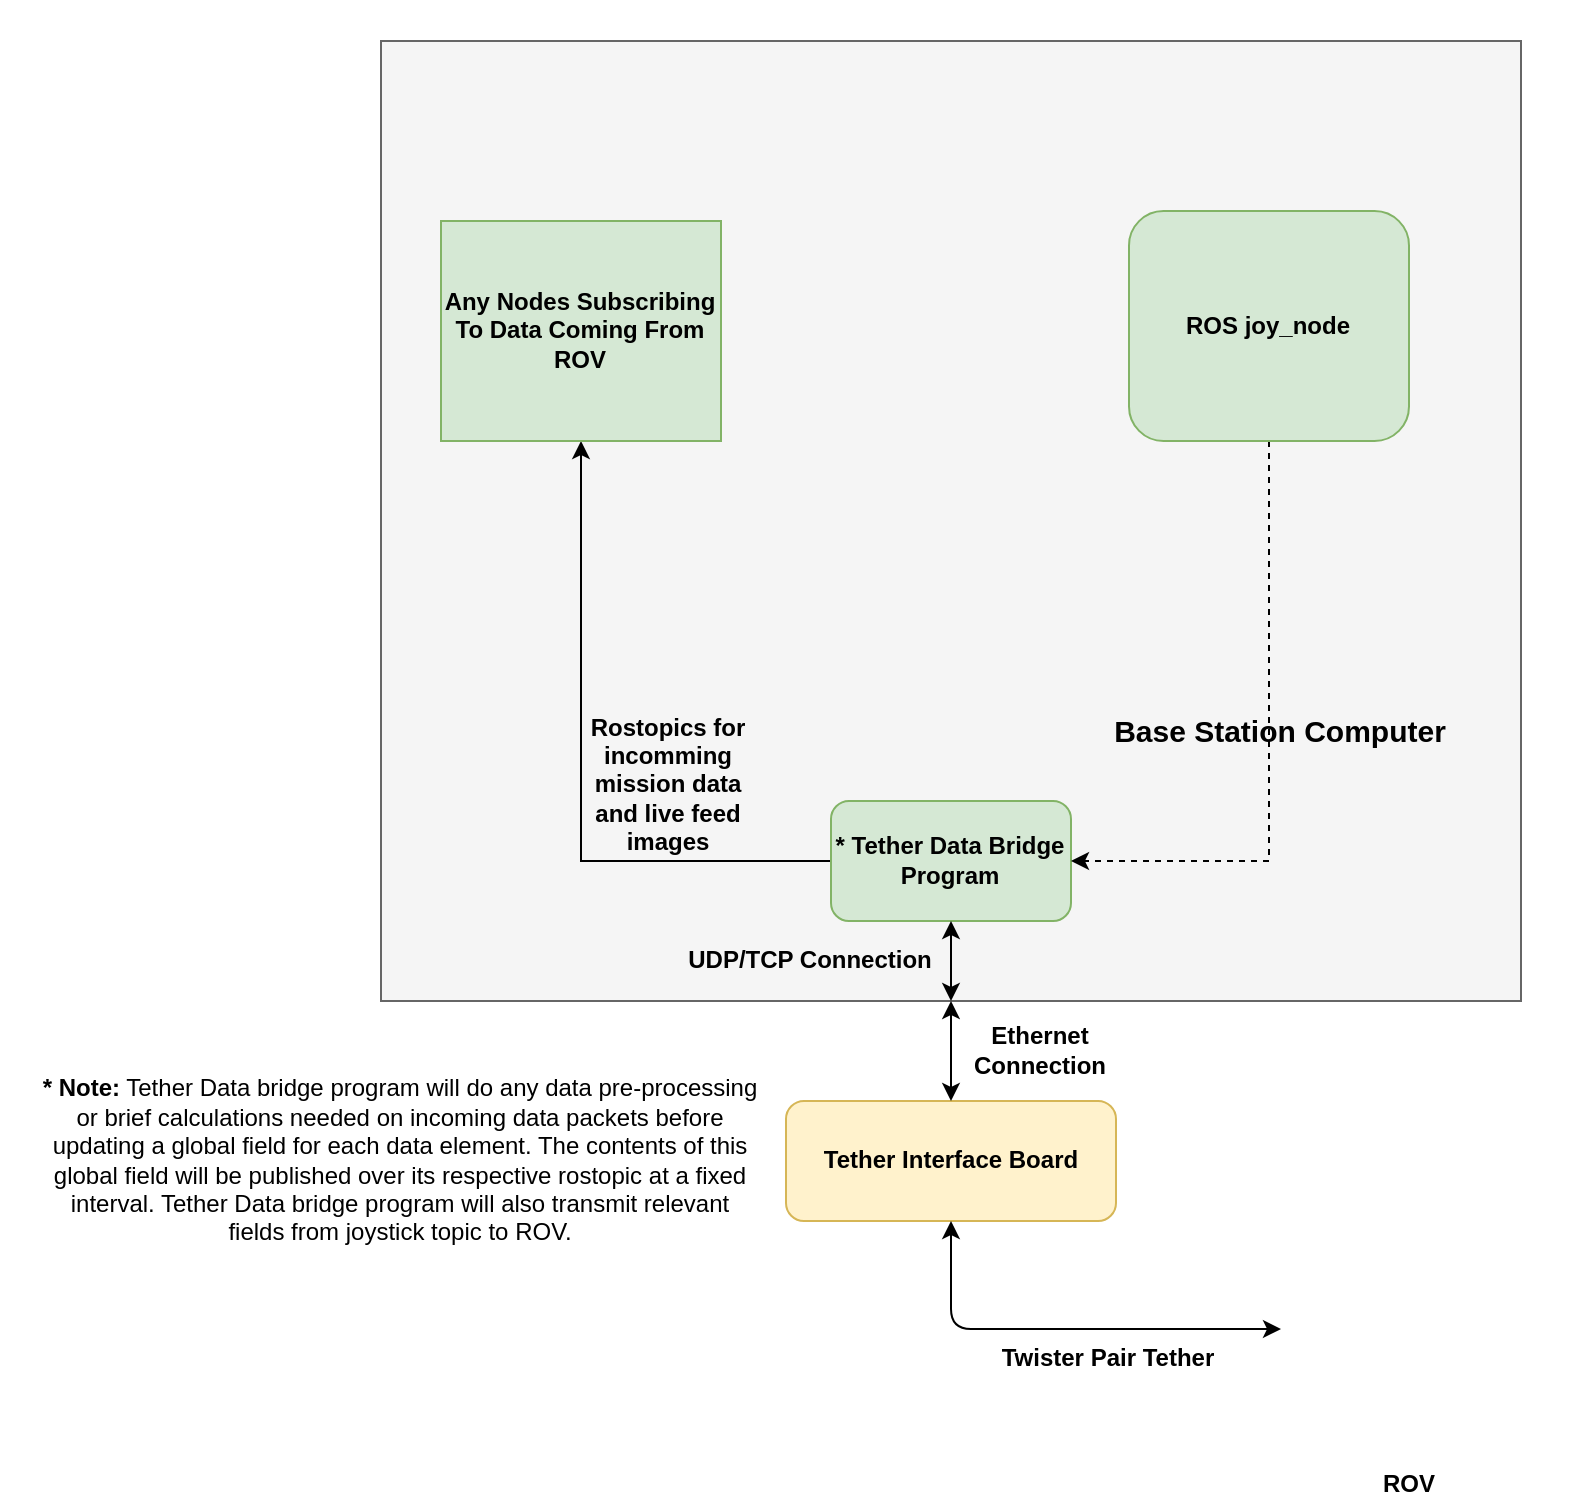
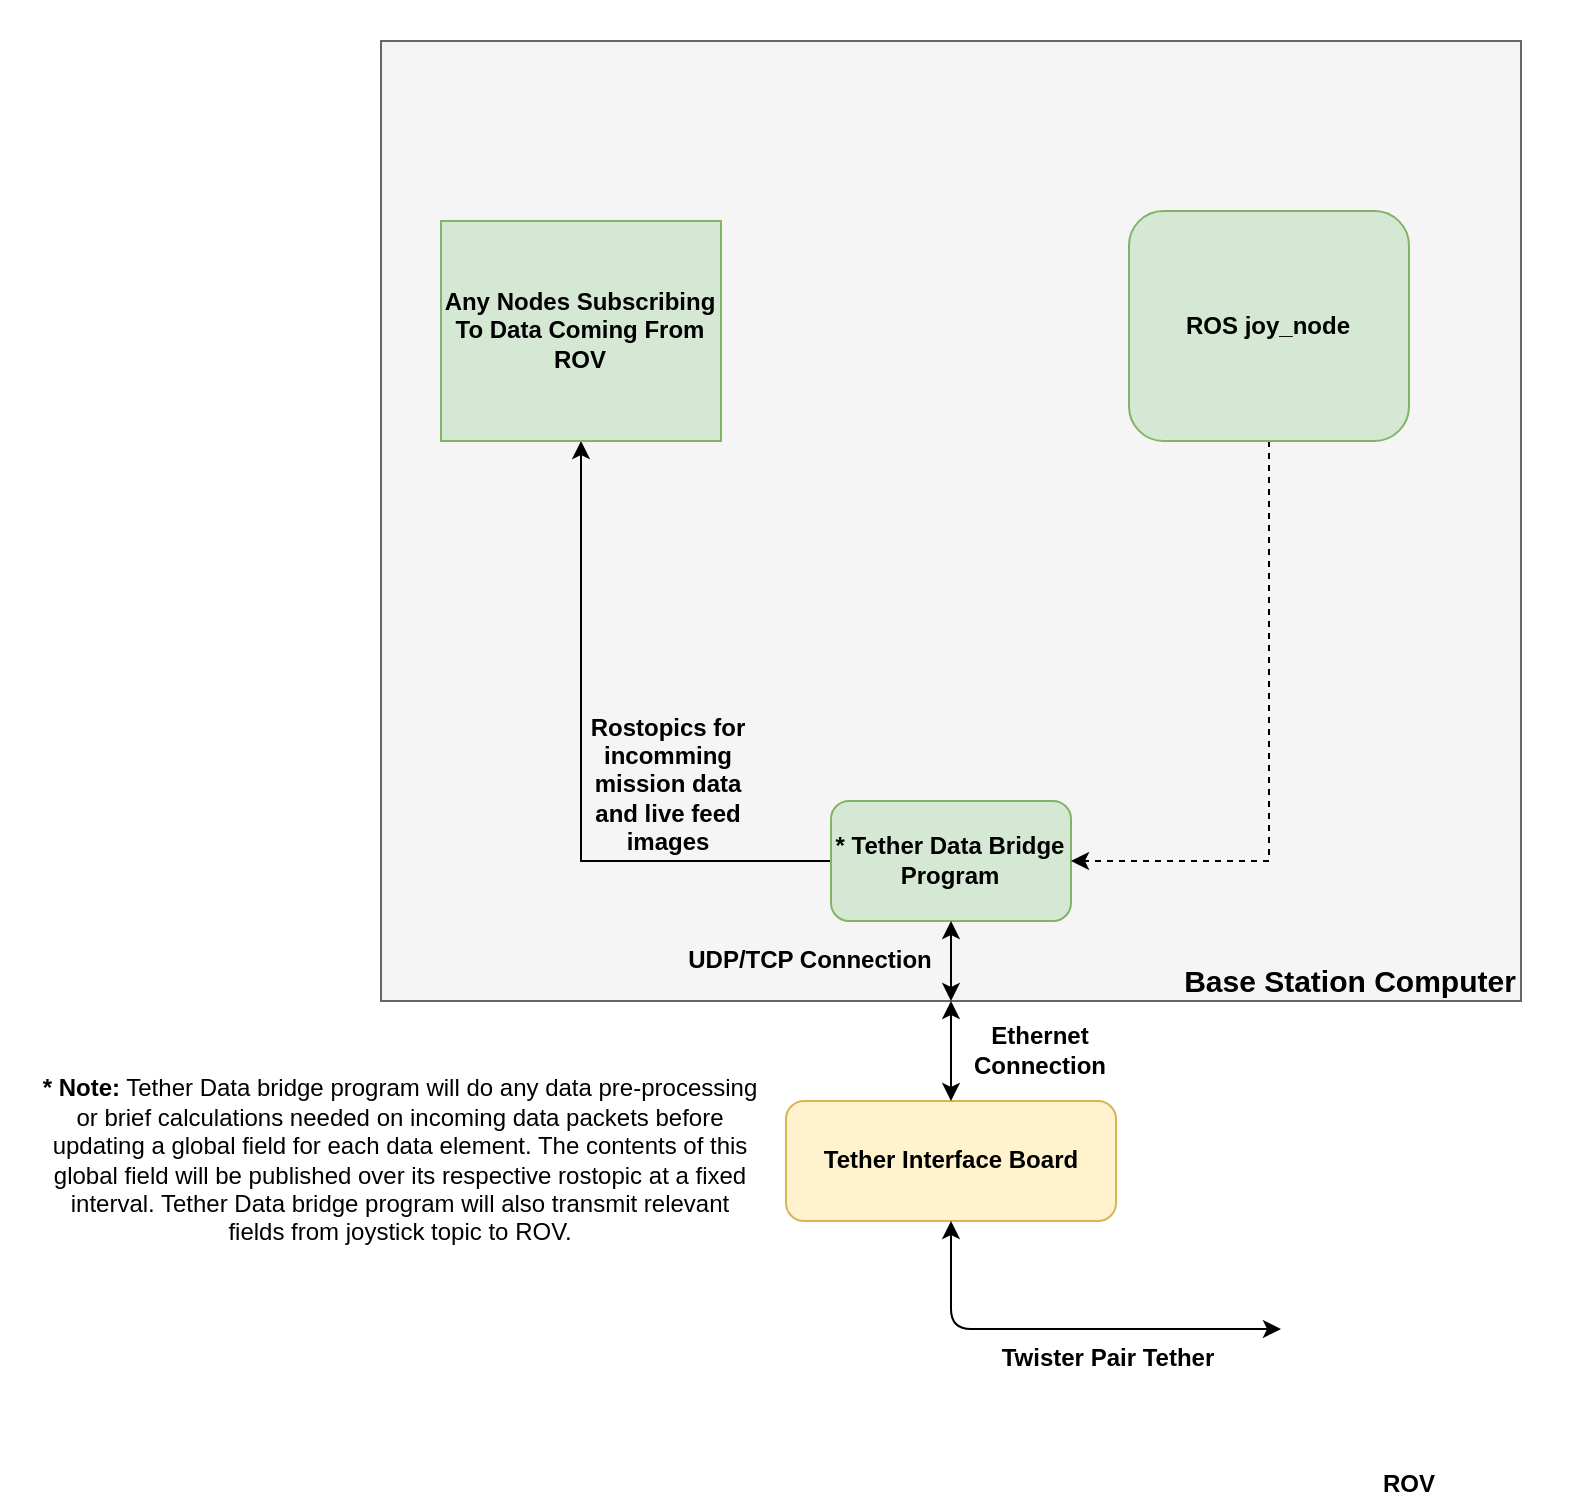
(1281, 731) -> (1351, 981)
